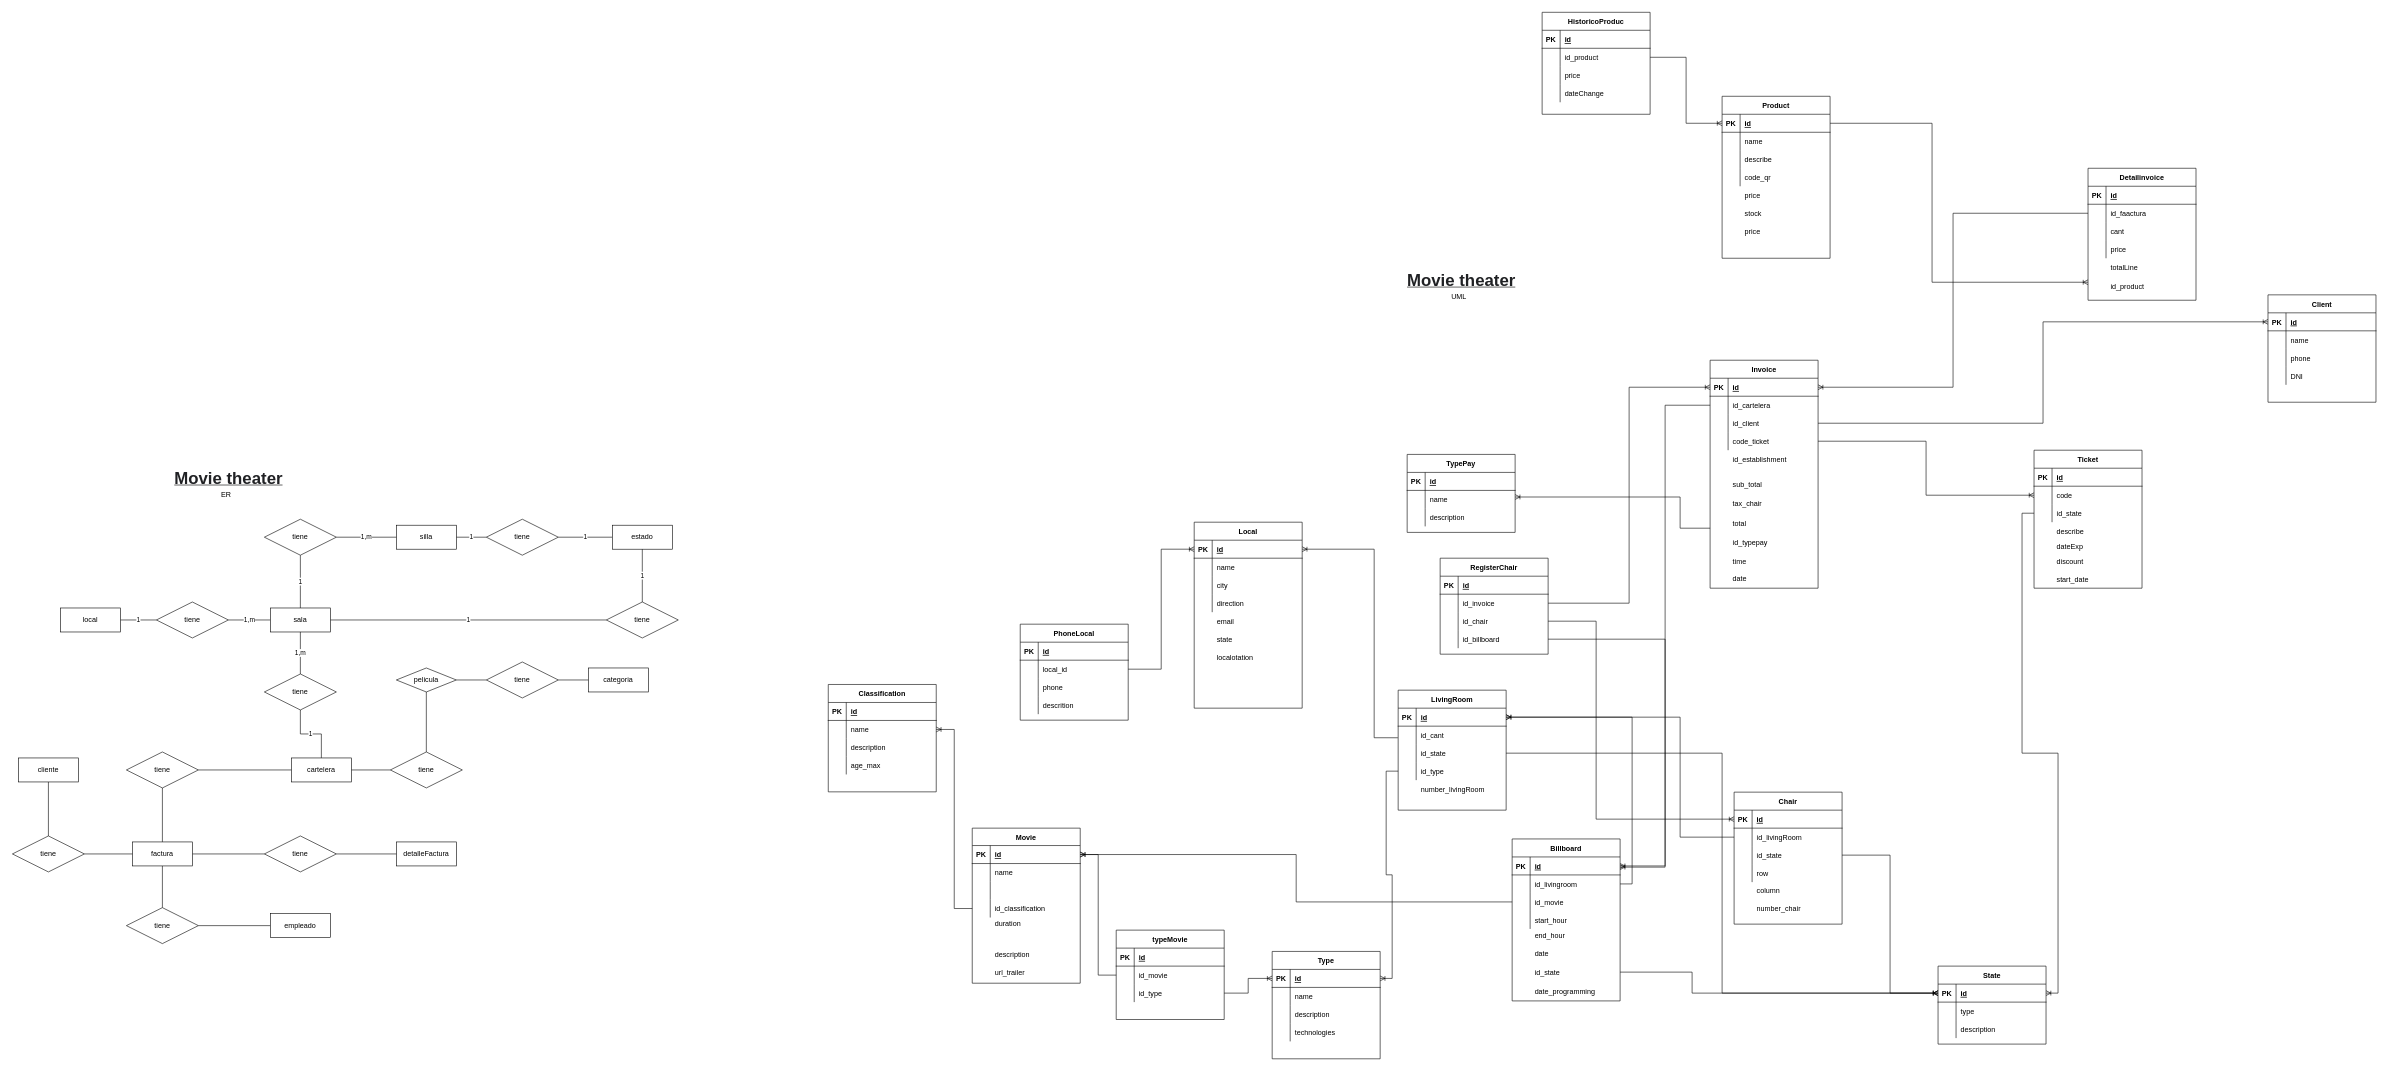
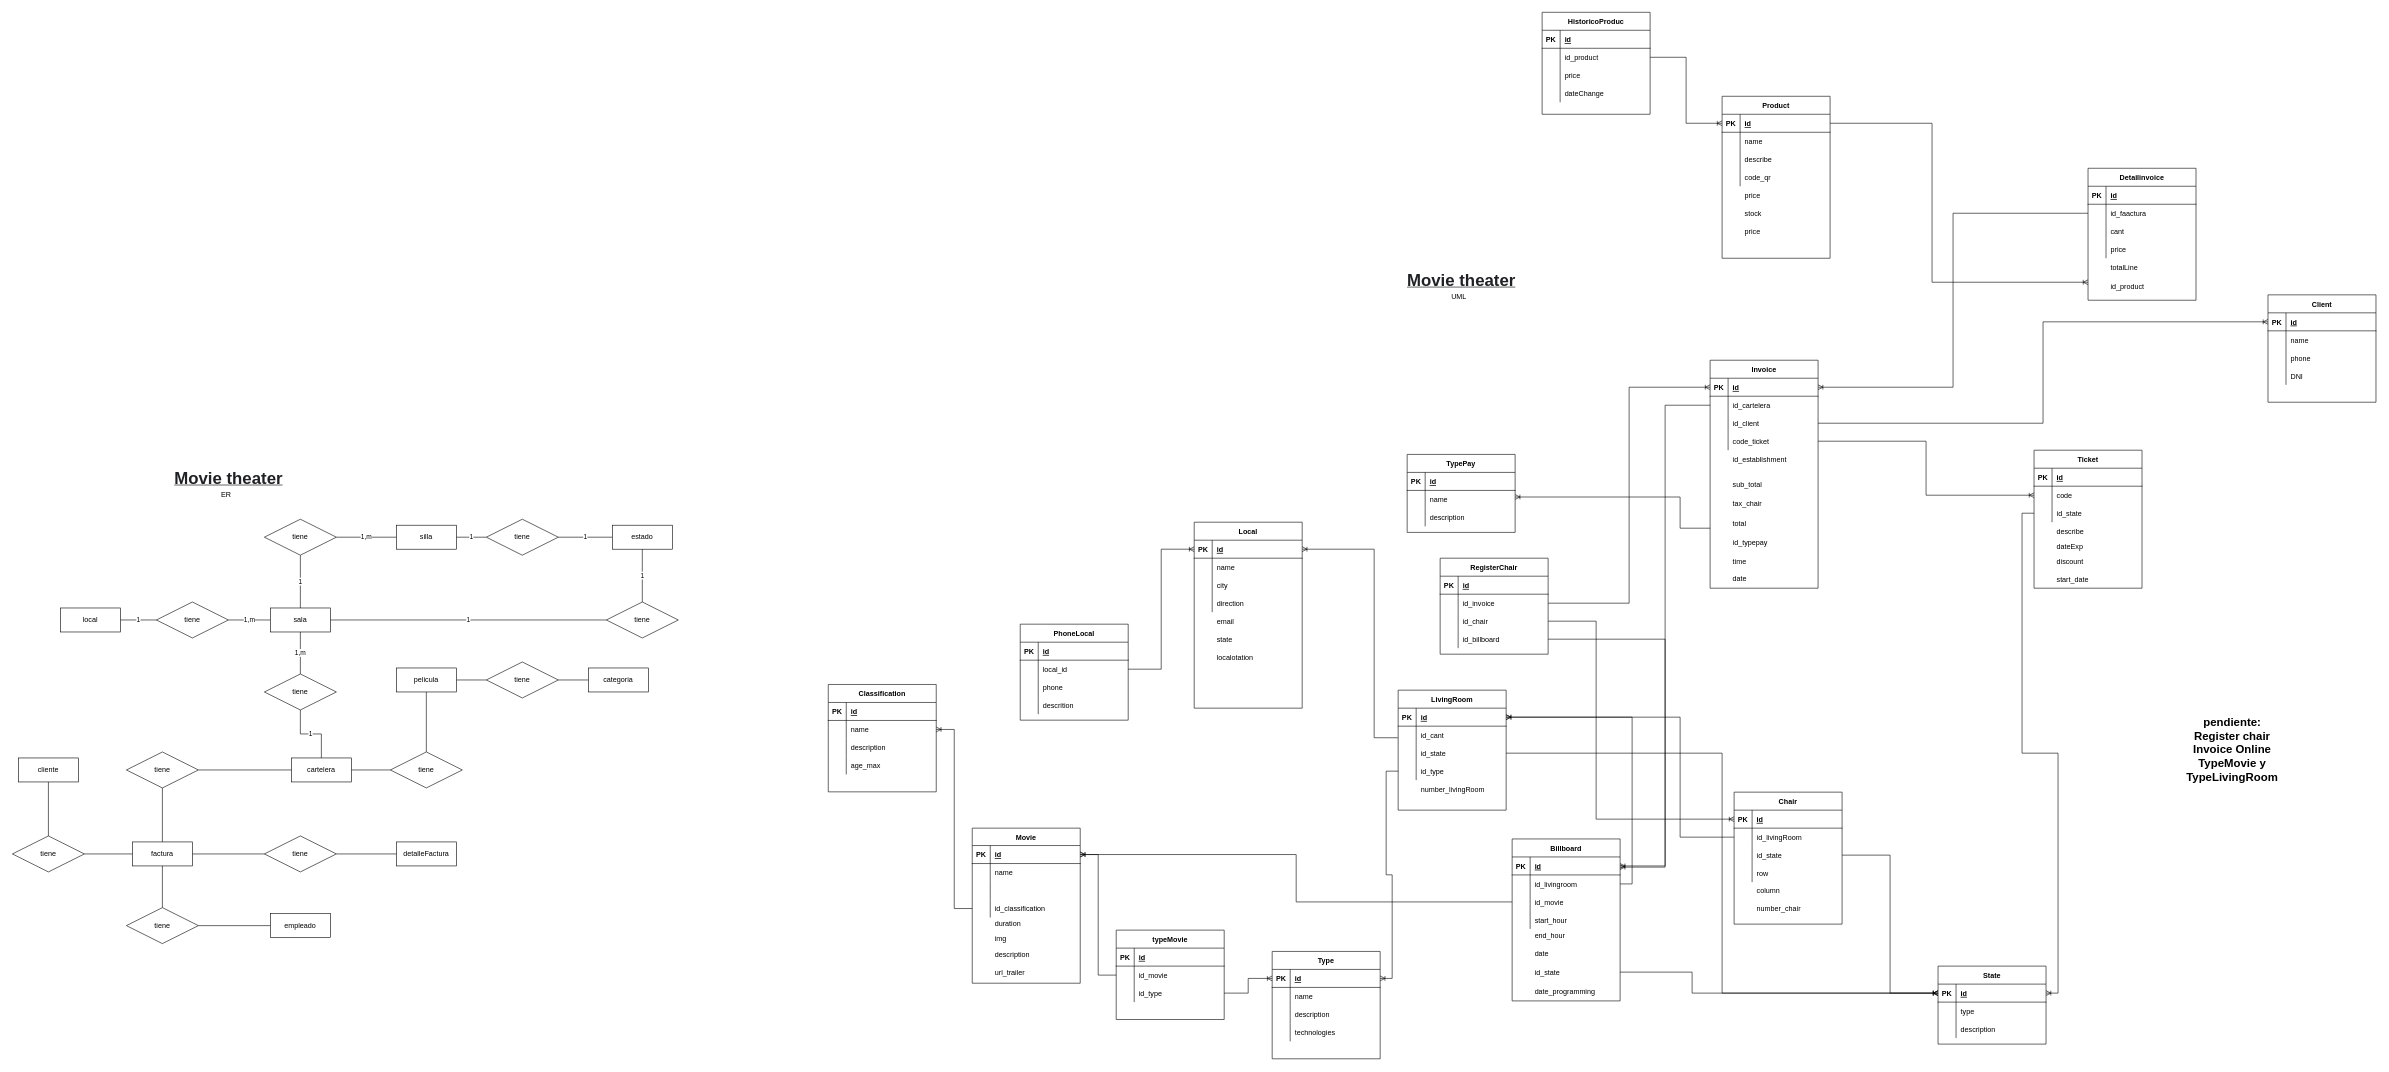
(426, 680) -> (426, 680)
none -> (2232, 750)
none -> (1035, 939)
